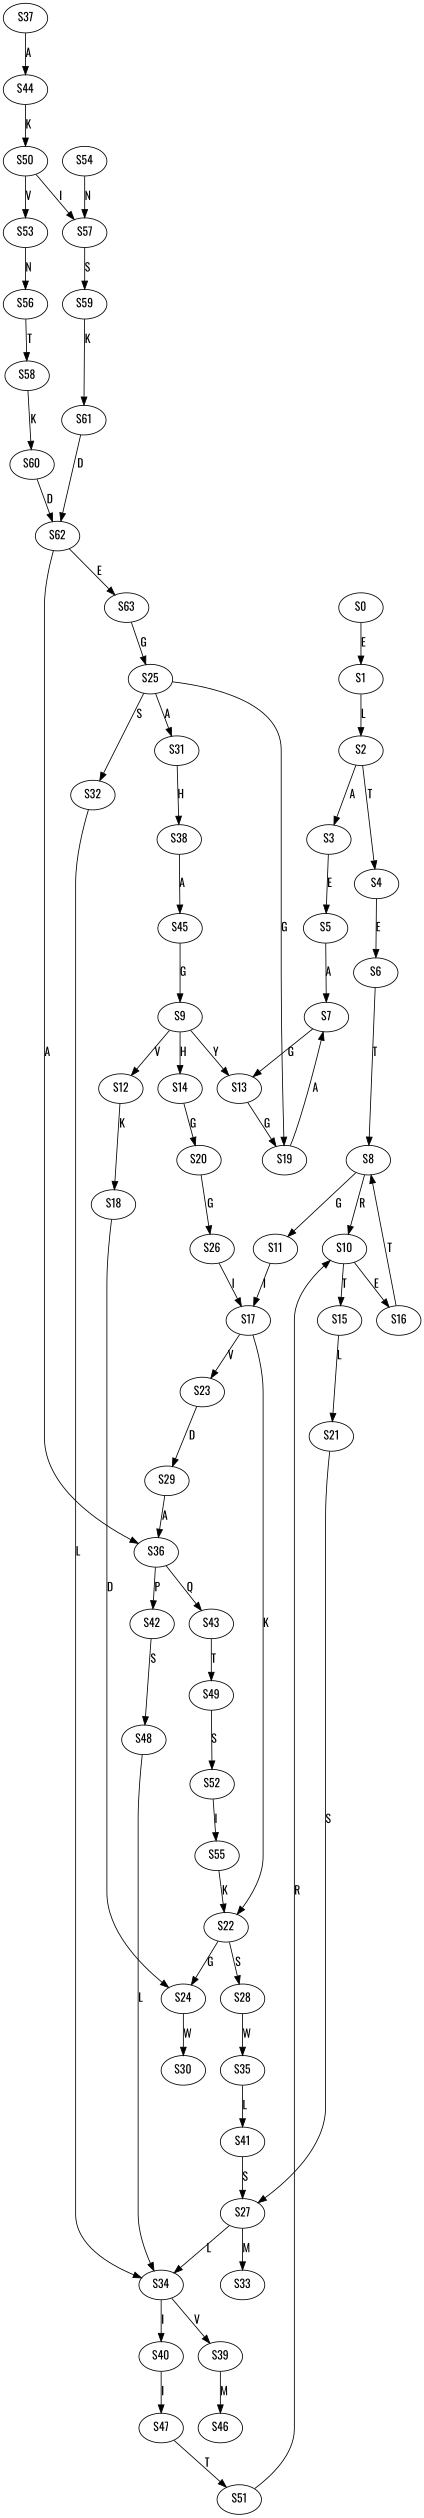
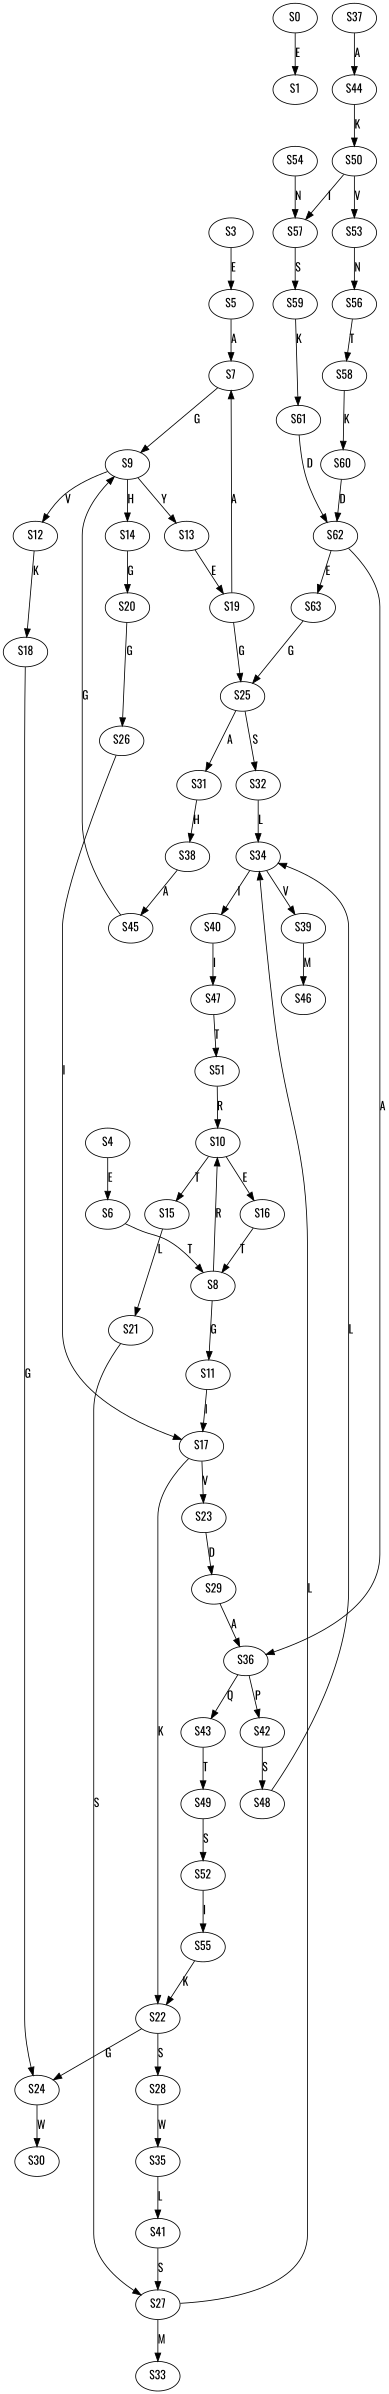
(361, 751) -> none
(281, 874) -> (237, 648)
(288, 1049) -> (182, 417)
(267, 1124) -> (214, 572)
(110, 1588) -> (28, 1375)
